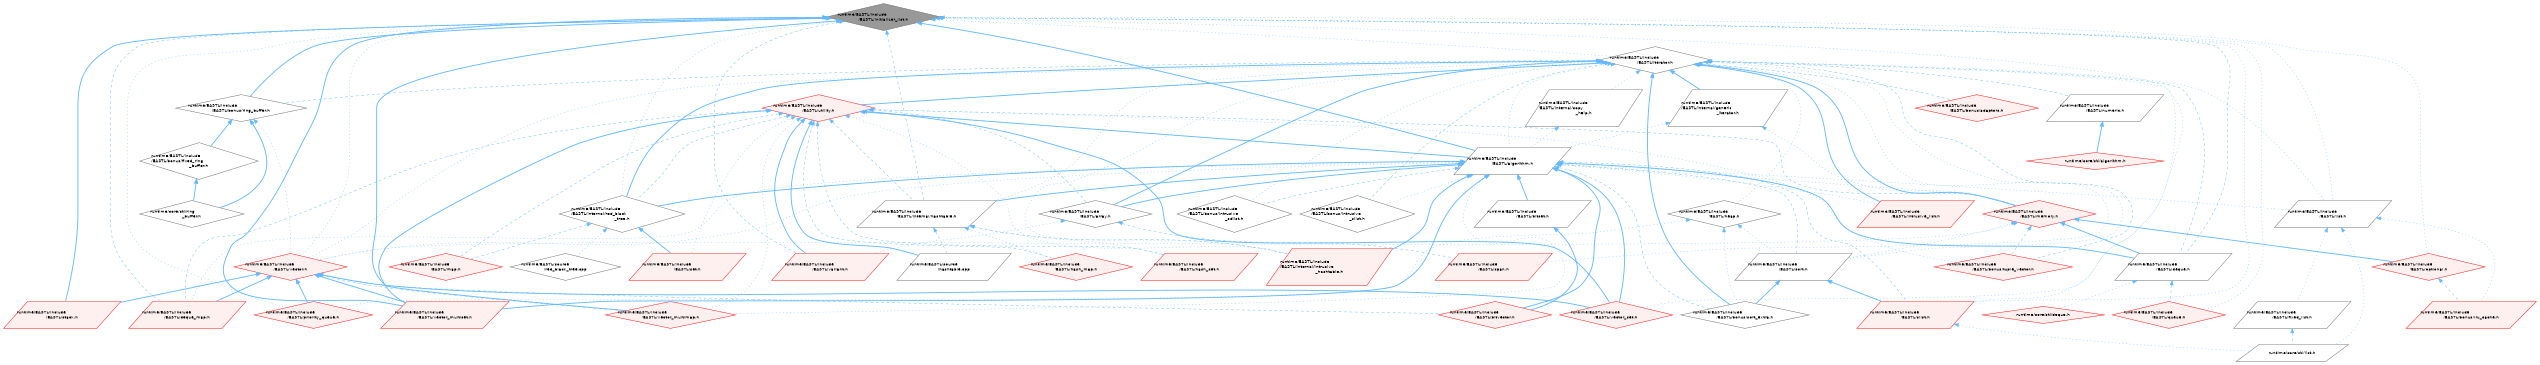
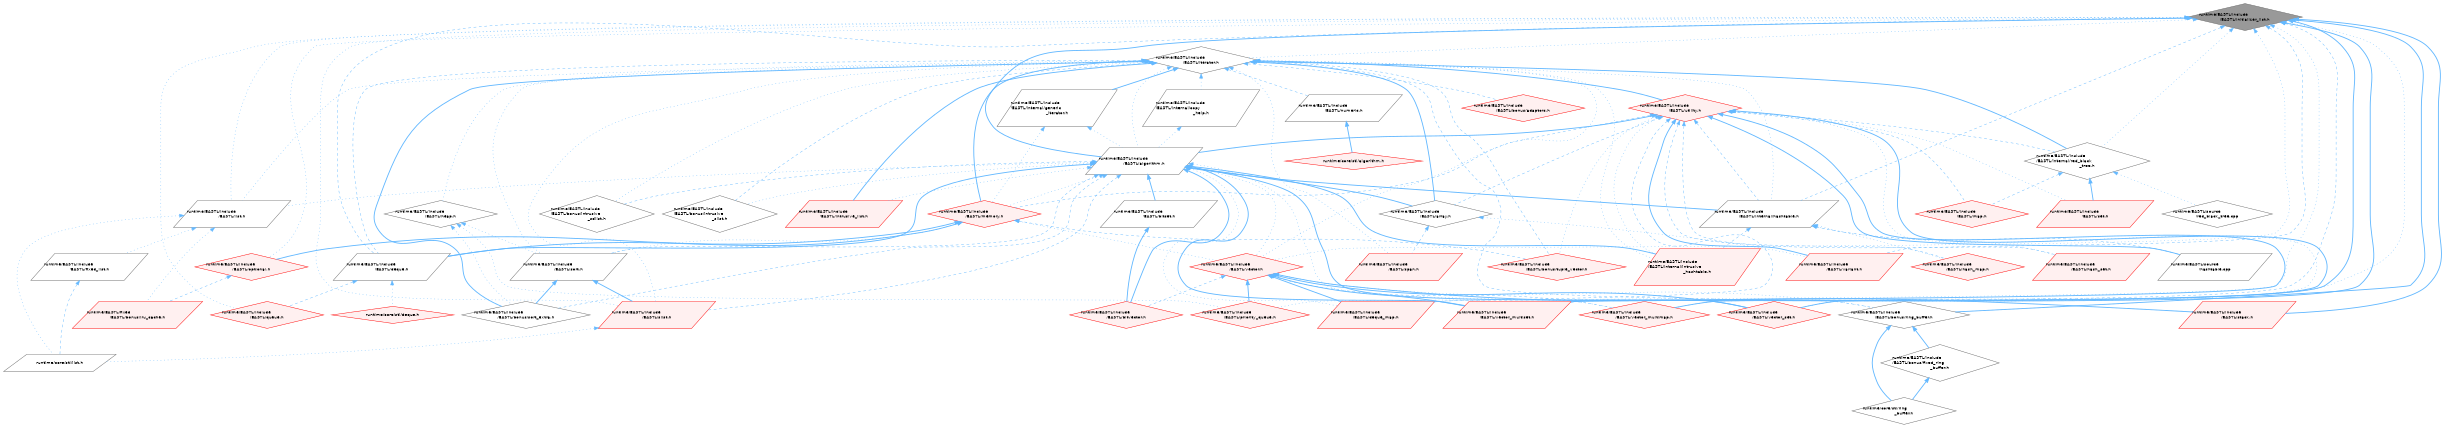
(898, 181) -> none
(284, 185) -> (1650, 292)
(2471, 315) -> (137, 315)
